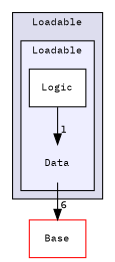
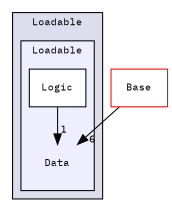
(58, 196) -> (109, 116)
